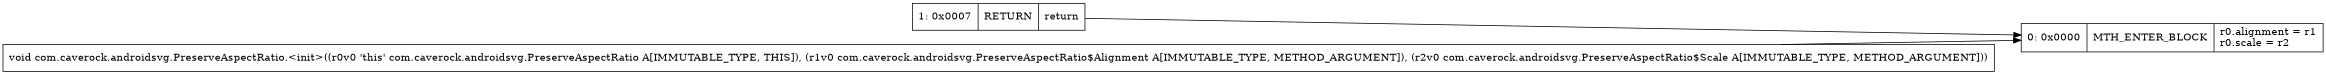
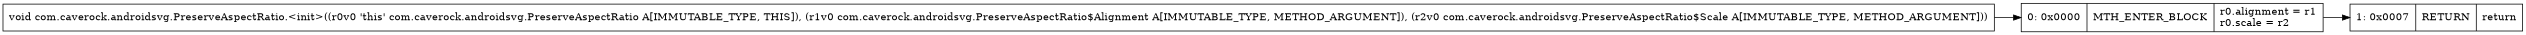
(1549, 27) -> (2333, 18)
